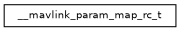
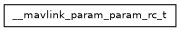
(90, 16) -> (90, 16)
